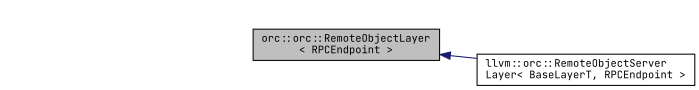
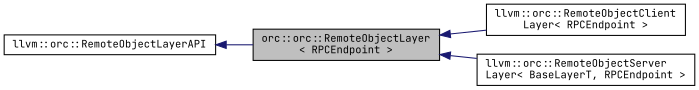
none -> (586, 20)
none -> (110, 45)
